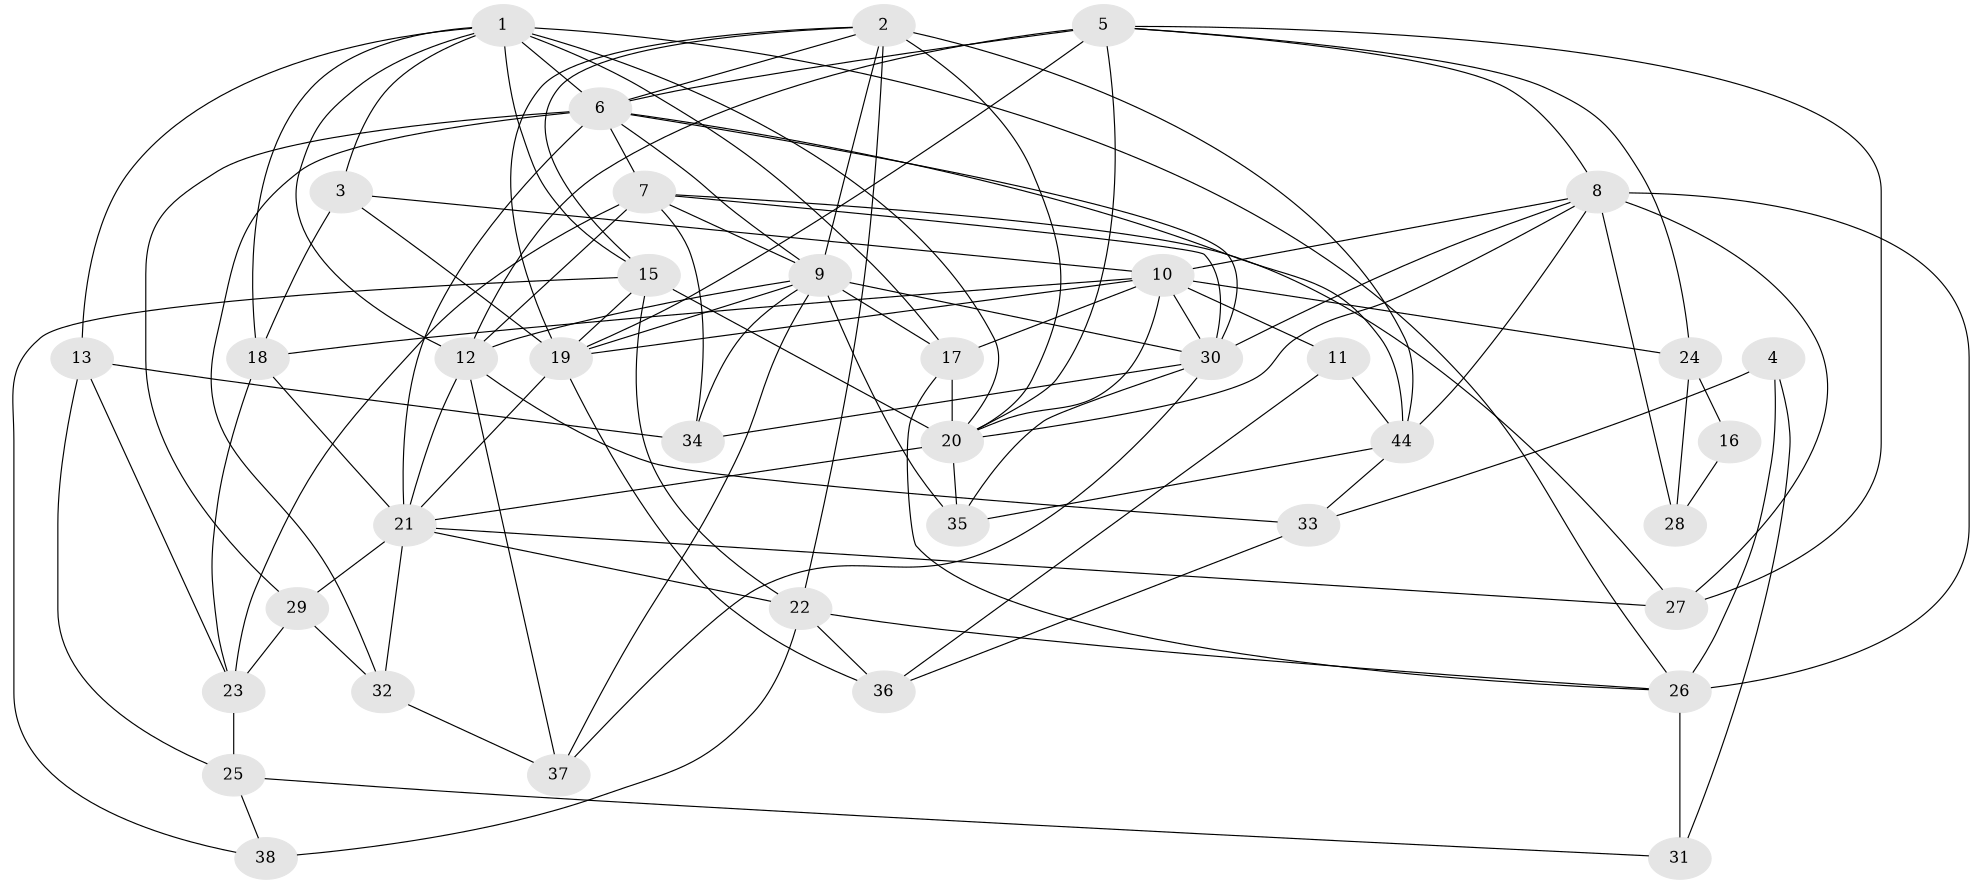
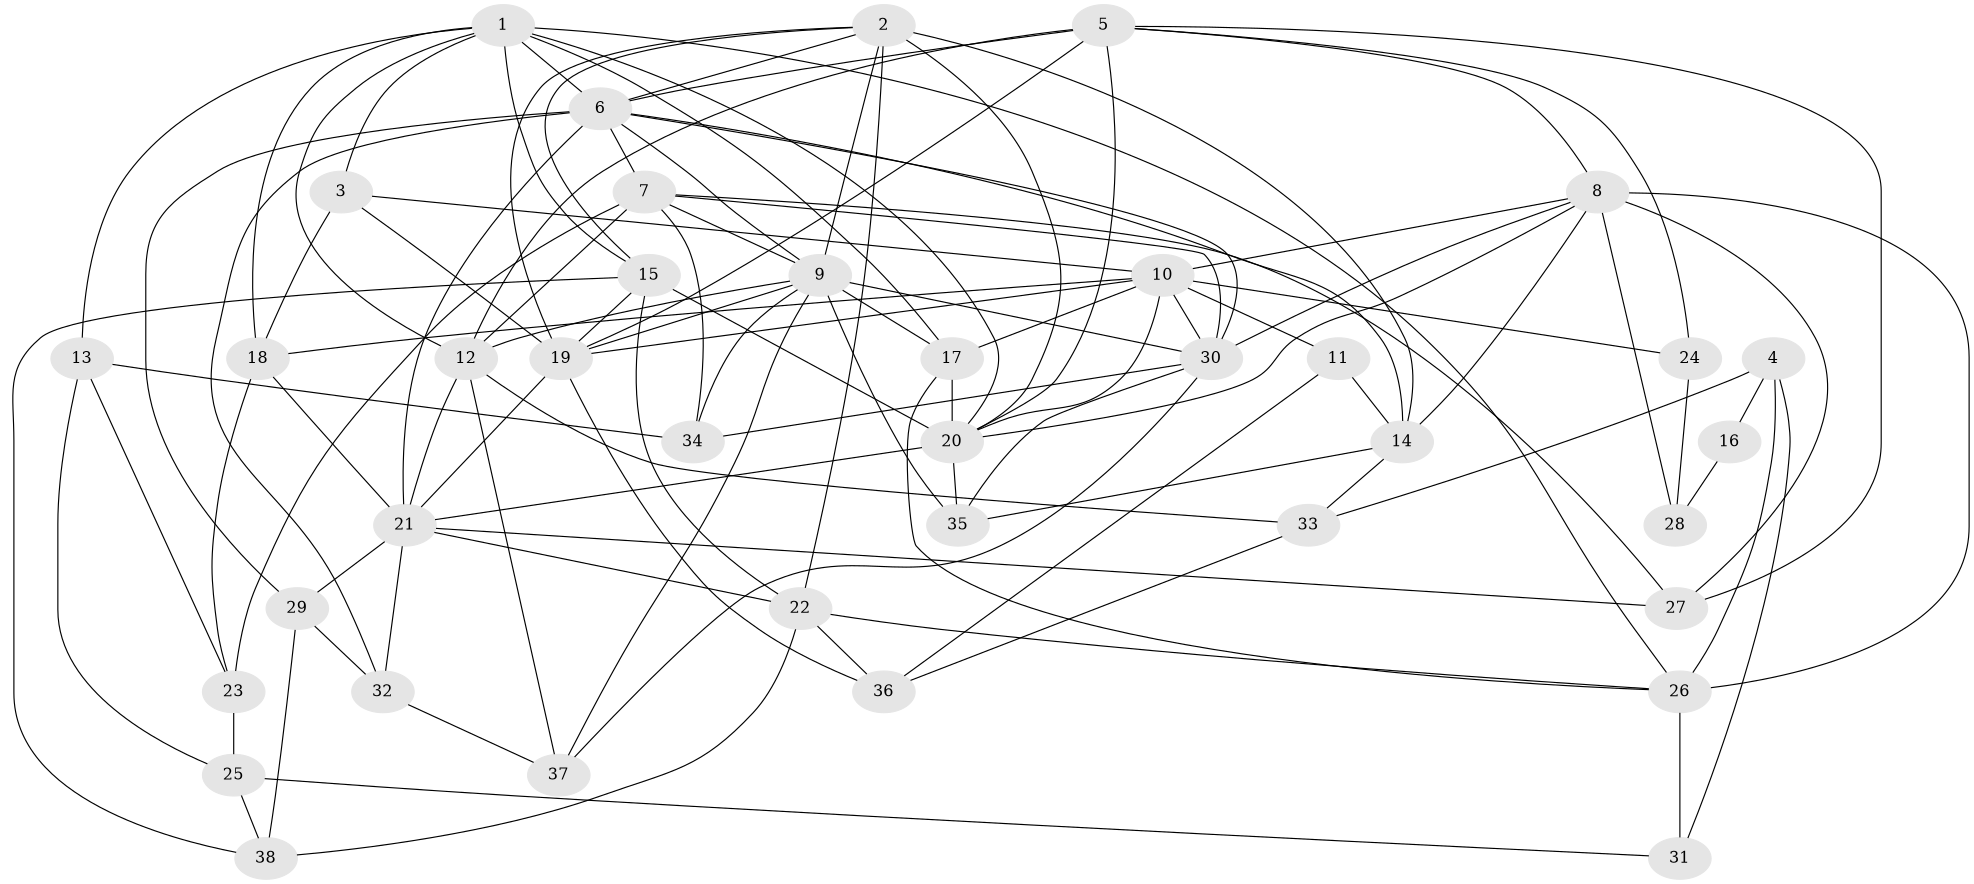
(1710, 400) -> (1752, 400)
(1402, 442) -> (1402, 442)
(266, 650) -> (283, 734)
